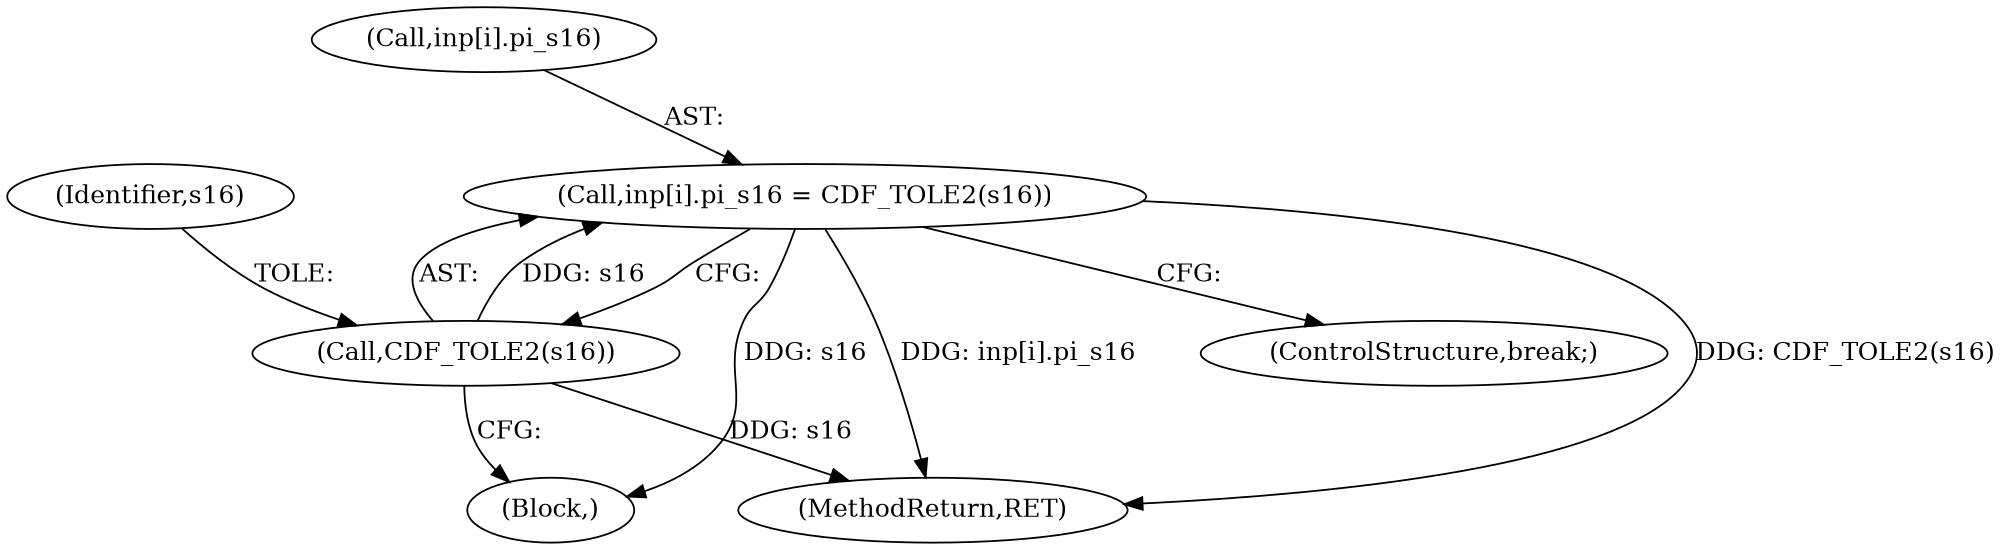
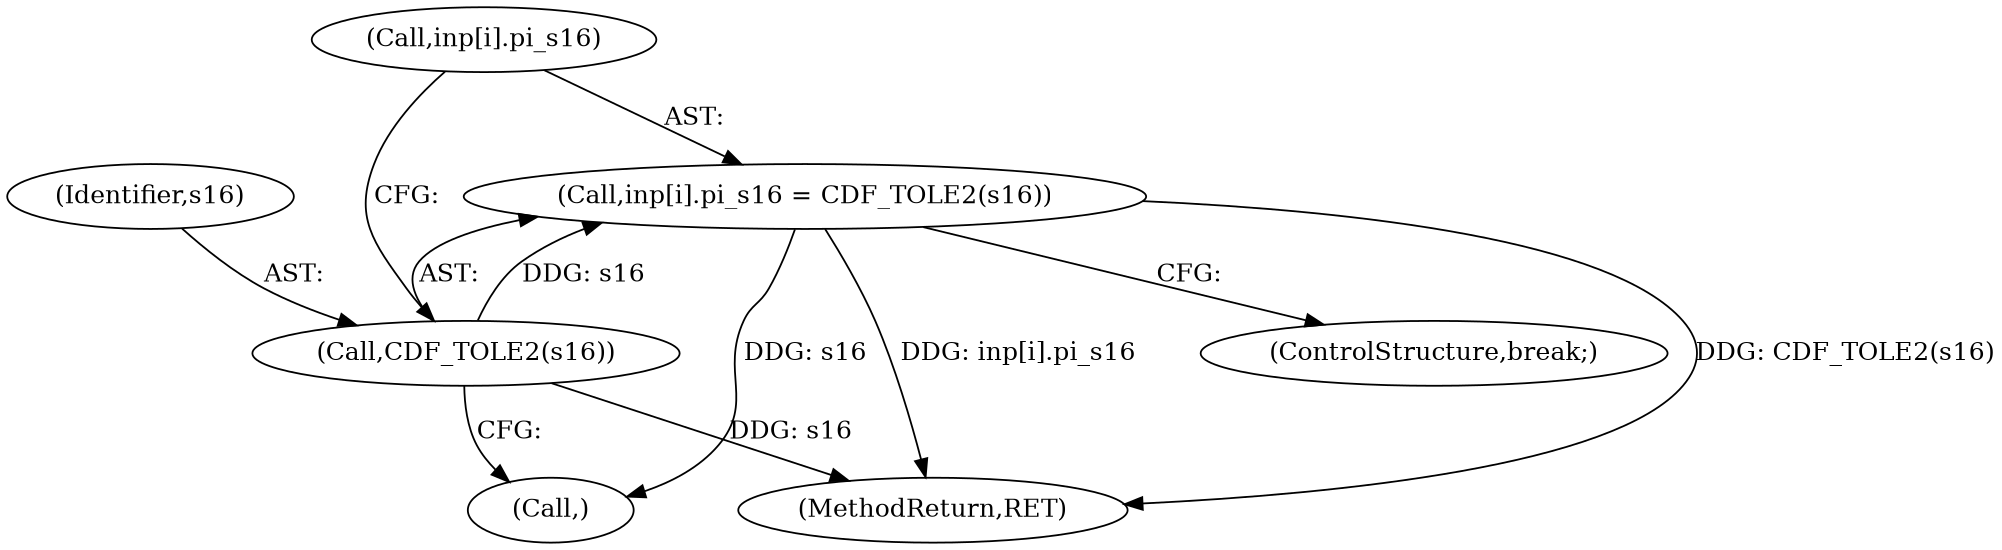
(298, 275) -> (298, 275)
(668, 280) -> (368, 185)
(551, 510) -> (551, 510)
